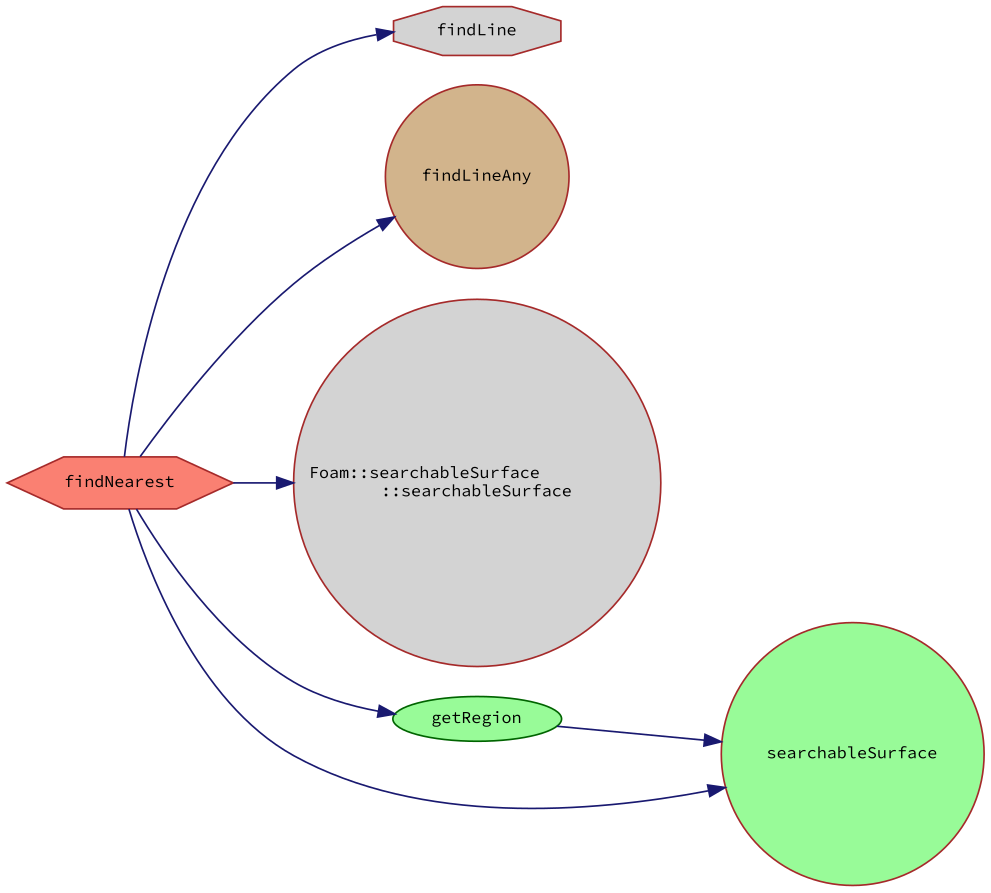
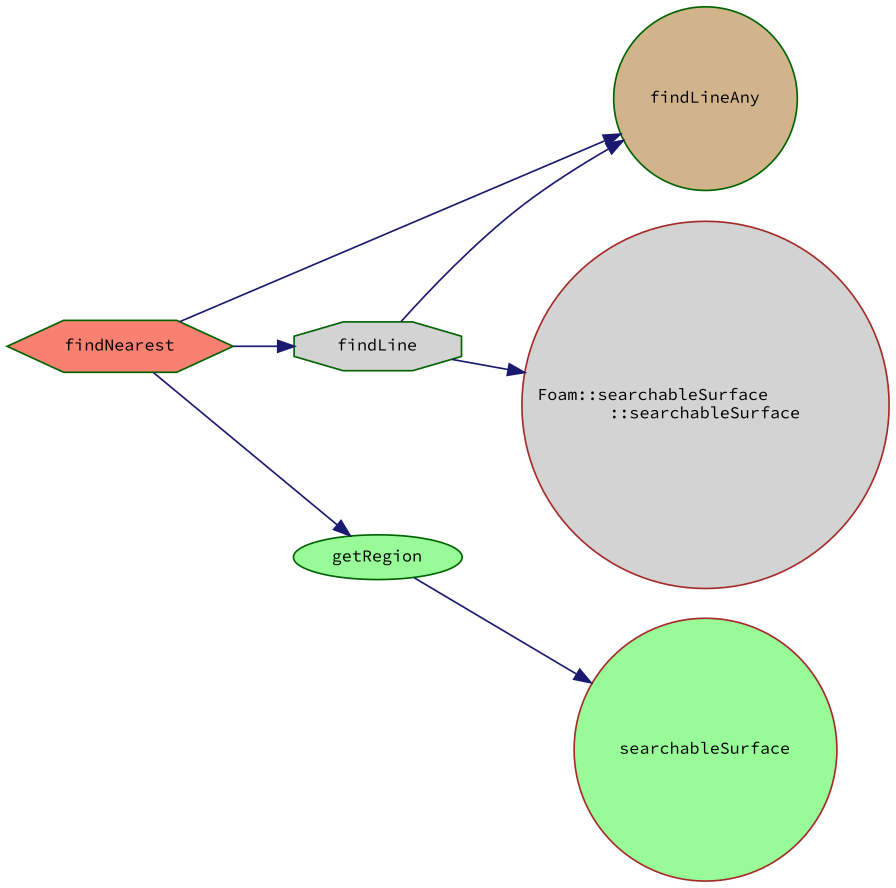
(477, 31) -> (378, 346)
(477, 177) -> (706, 99)
none -> (497, 226)
(120, 483) -> (120, 346)
(255, 483) -> (480, 365)
(349, 780) -> none
